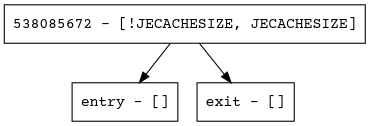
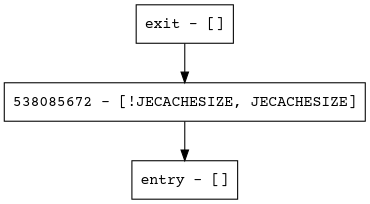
(212, 59) -> (185, 58)
